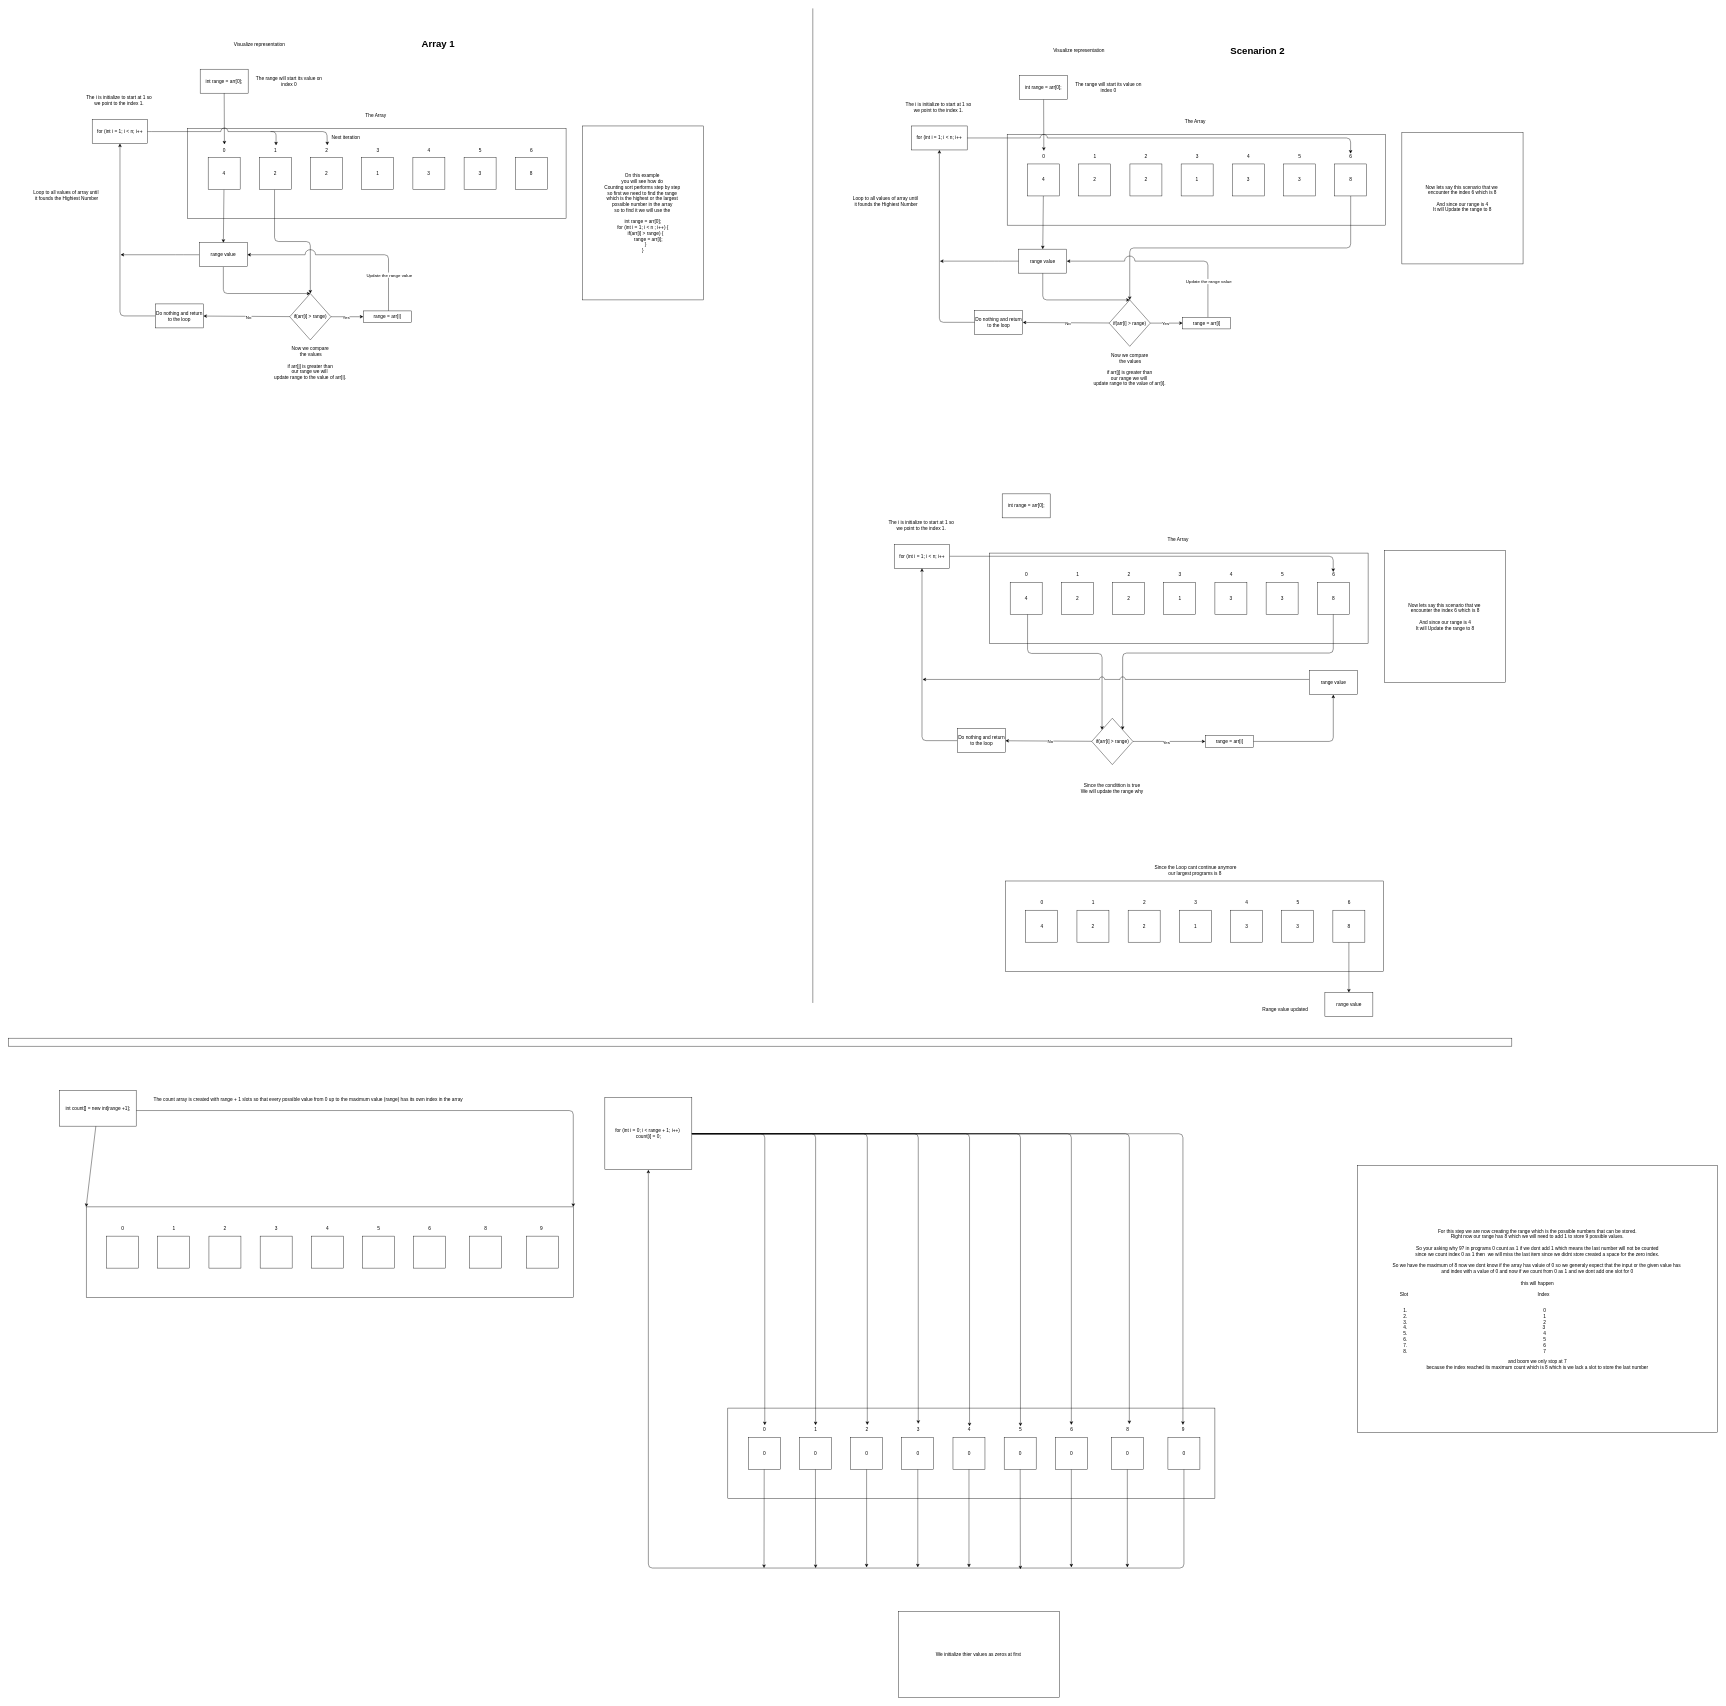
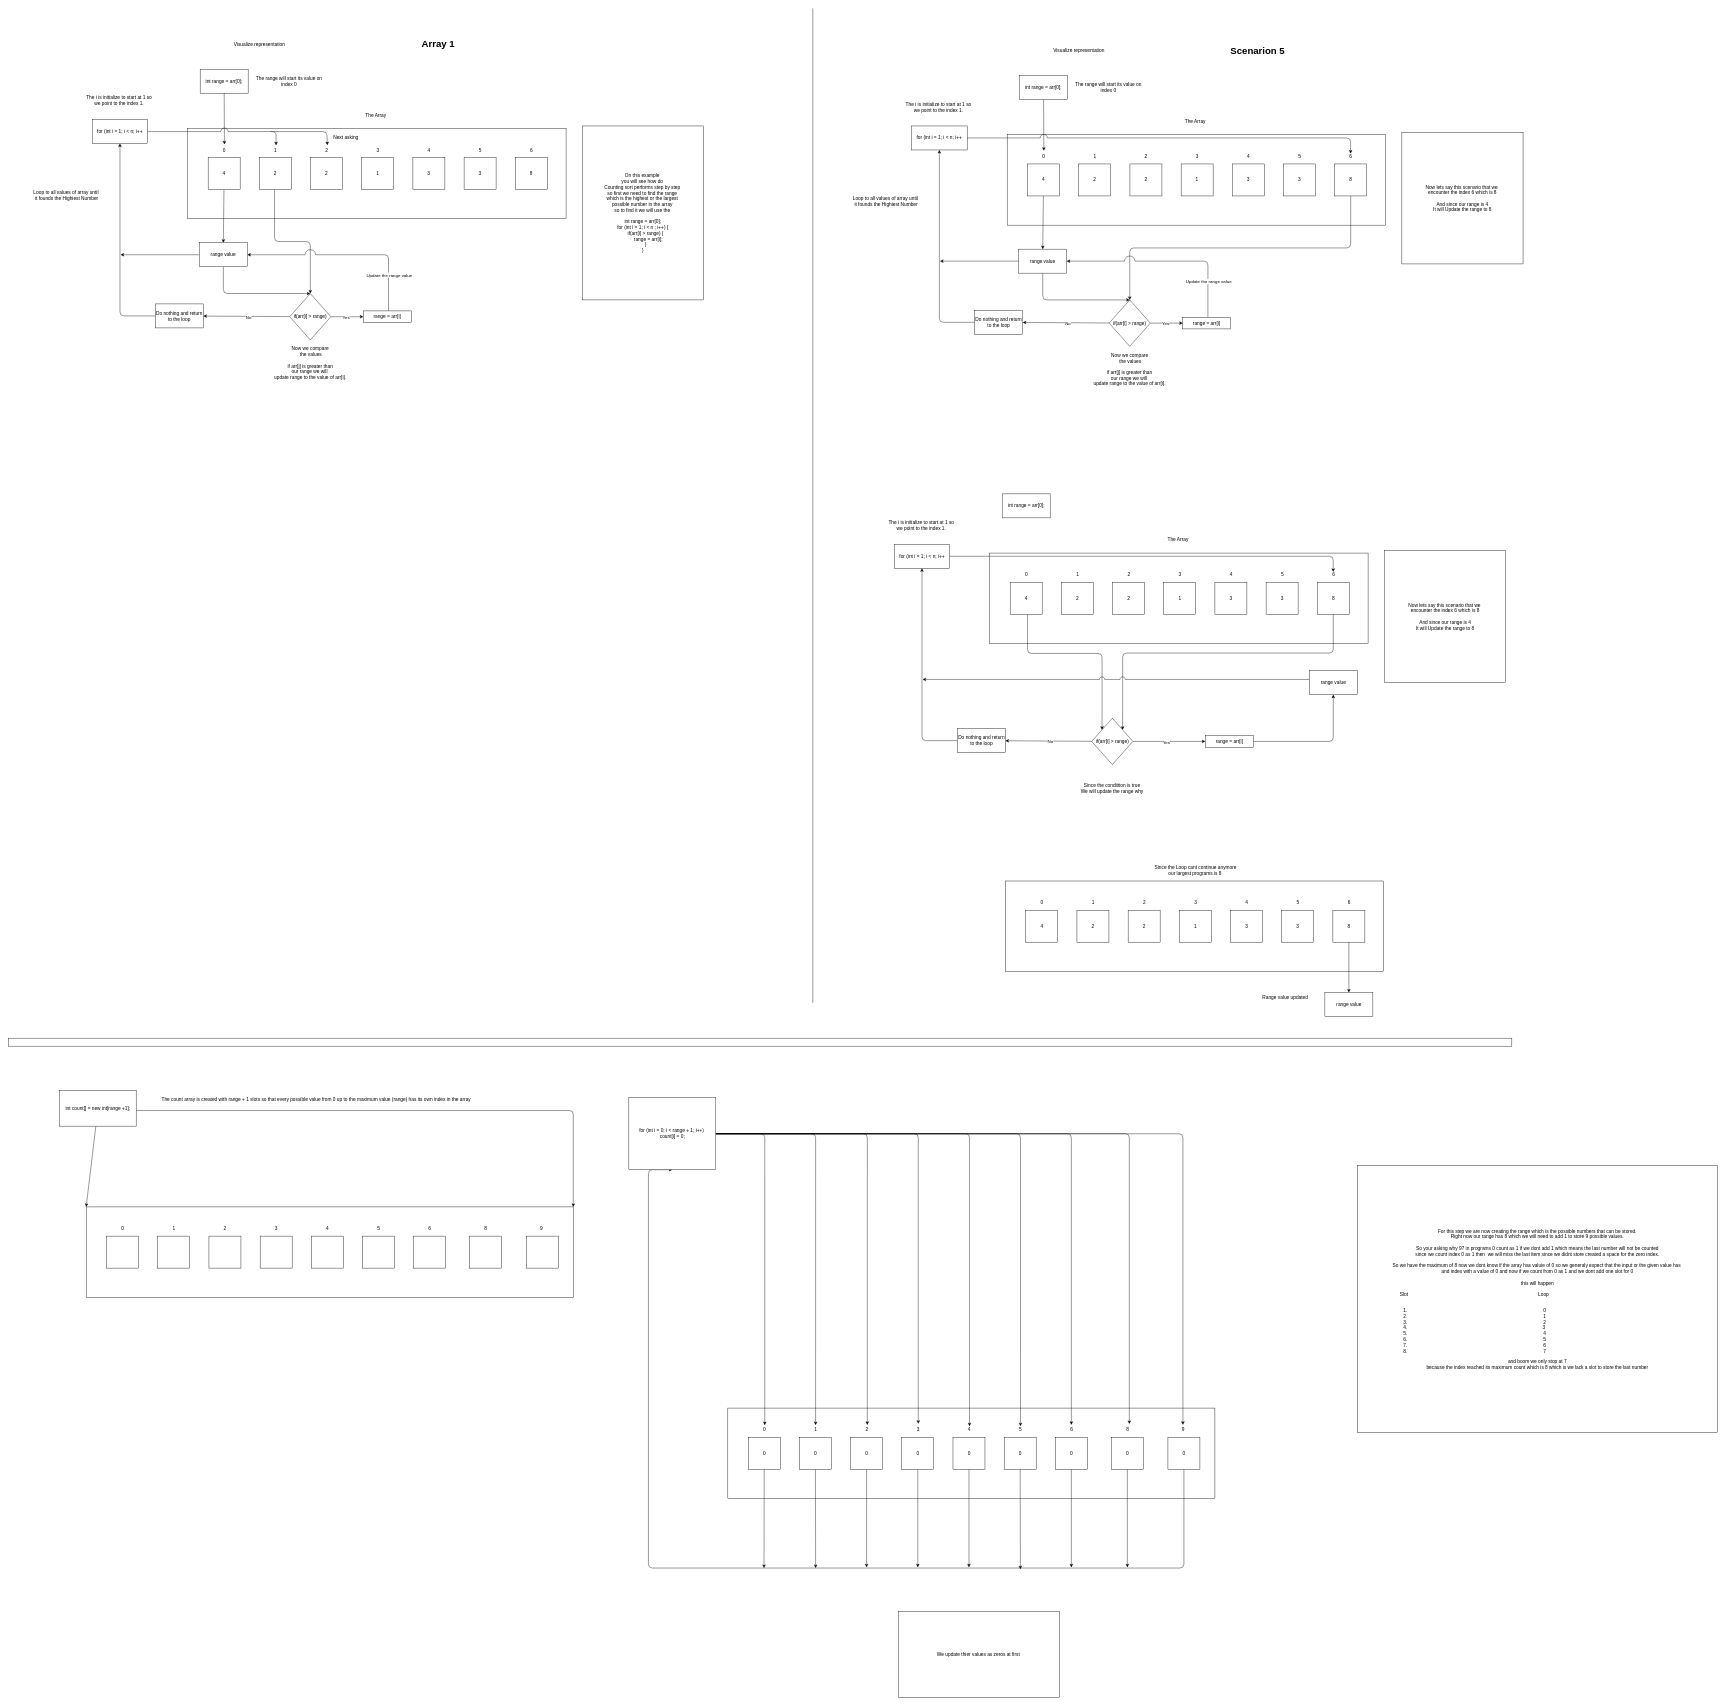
(1258, 51) -> (1258, 51)
(346, 137) -> (346, 137)
(1285, 1010) -> (1285, 998)
(308, 1100) -> (316, 1100)
(649, 1134) -> (673, 1134)
(1544, 1295) -> (1544, 1295)
(979, 1655) -> (979, 1655)
